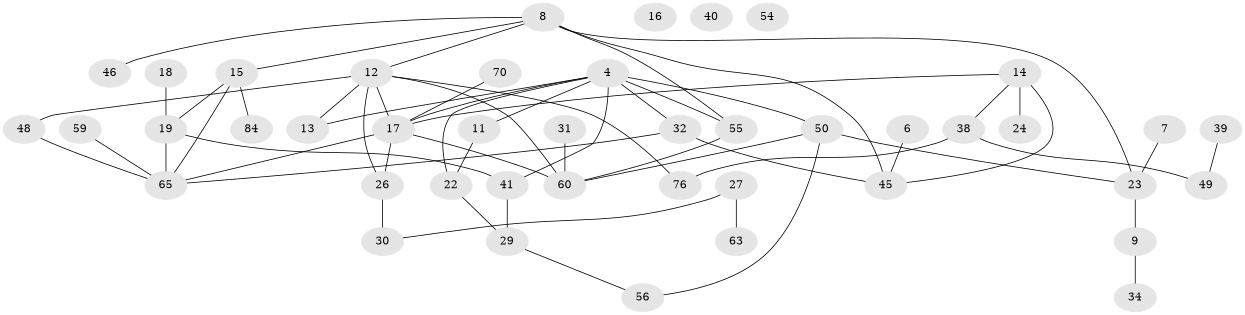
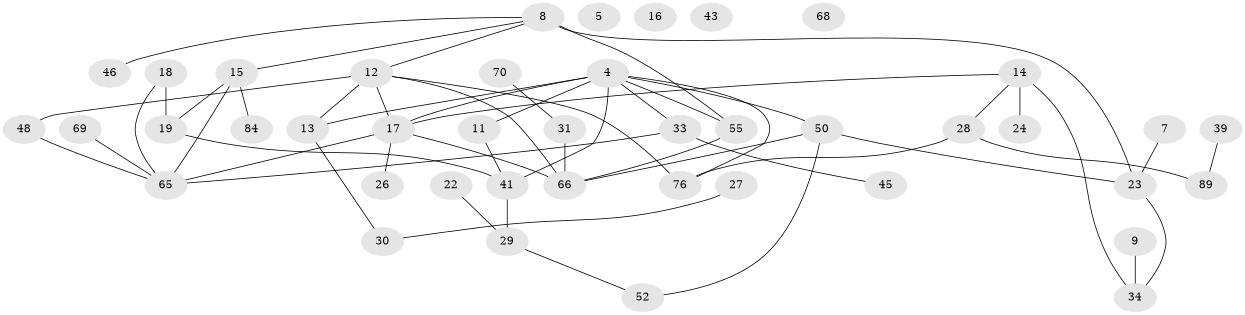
none -> (599, 17)
(711, 17) -> (711, 17)
(767, 17) -> none
none -> (824, 17)
(739, 73) -> none
(447, 101) -> (542, 109)
(447, 122) -> (760, 111)
(80, 129) -> (80, 129)
(680, 129) -> (680, 129)
(908, 129) -> none
(964, 129) -> (964, 129)
(364, 130) -> none
(166, 157) -> (135, 129)
(465, 157) -> (496, 163)
(1017, 161) -> (1087, 187)
(565, 185) -> (565, 185)
(1206, 185) -> (1206, 185)
(383, 214) -> (345, 185)
(1135, 214) -> (1166, 242)
(736, 242) -> none
(643, 298) -> (643, 298)
